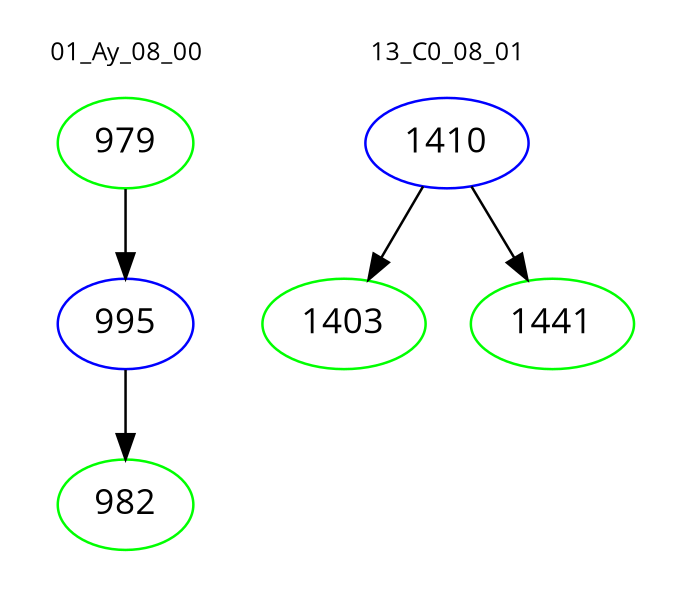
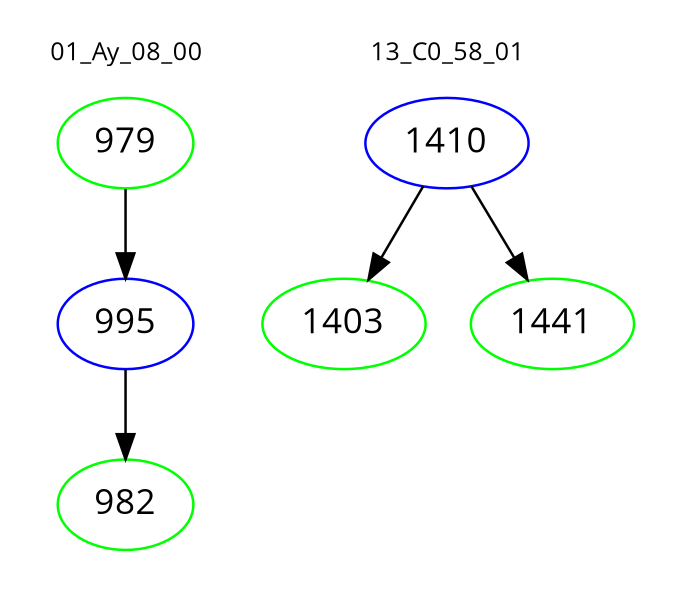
(448, 54) -> (448, 54)
